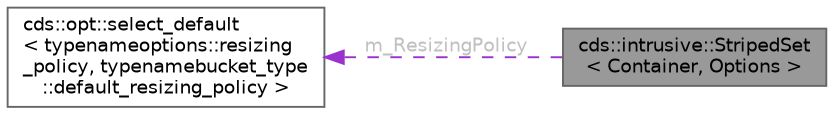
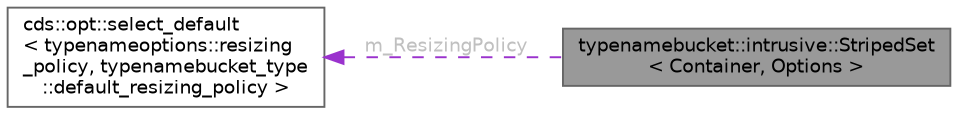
(695, 57) -> (757, 57)
